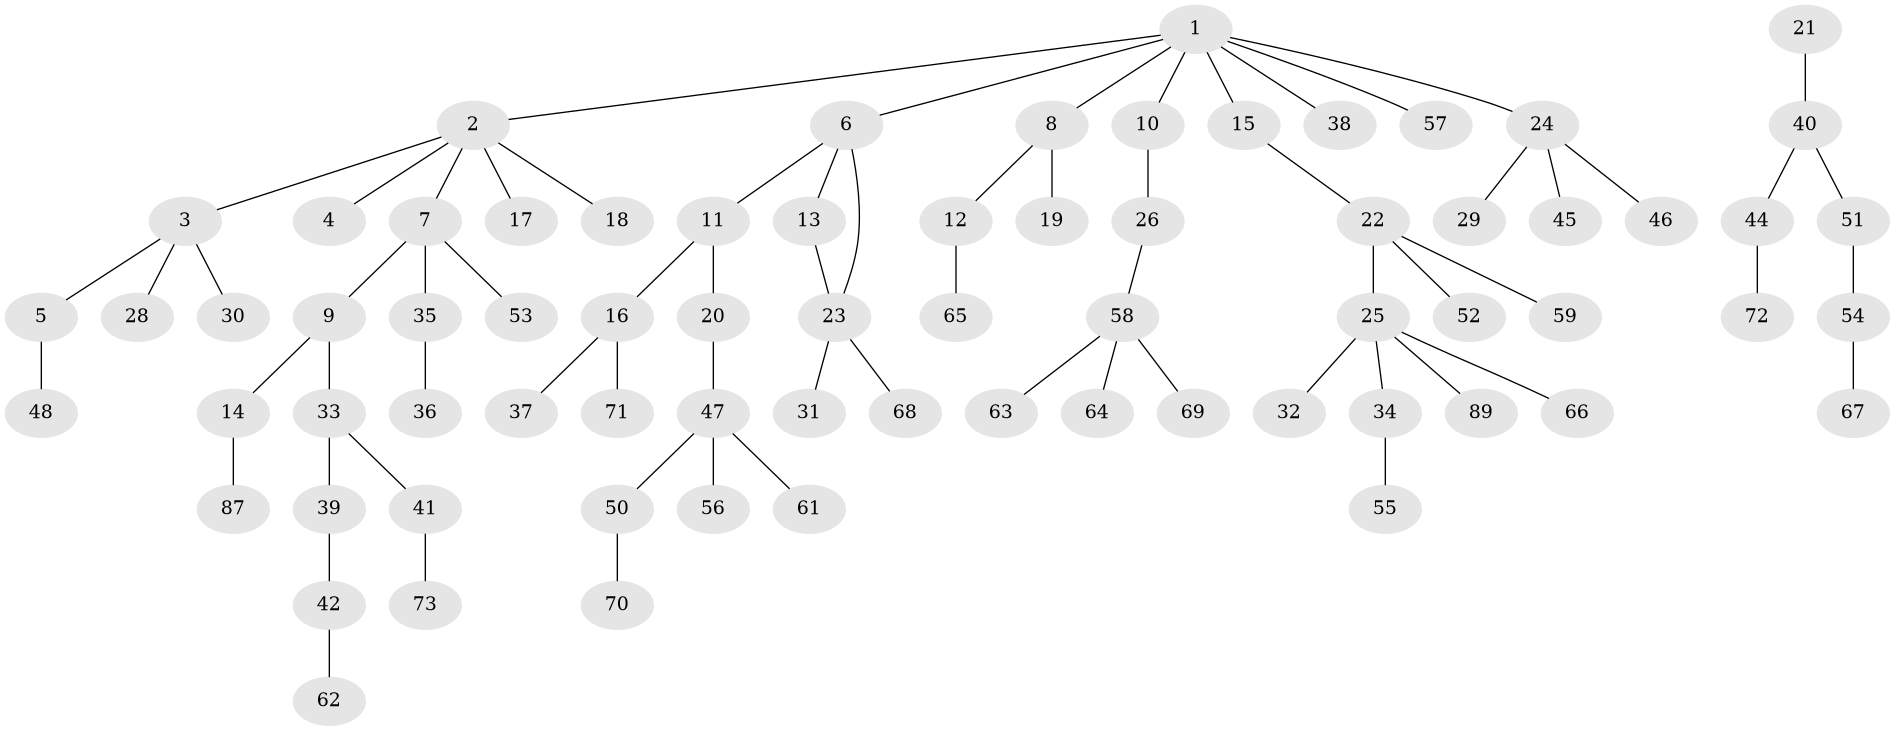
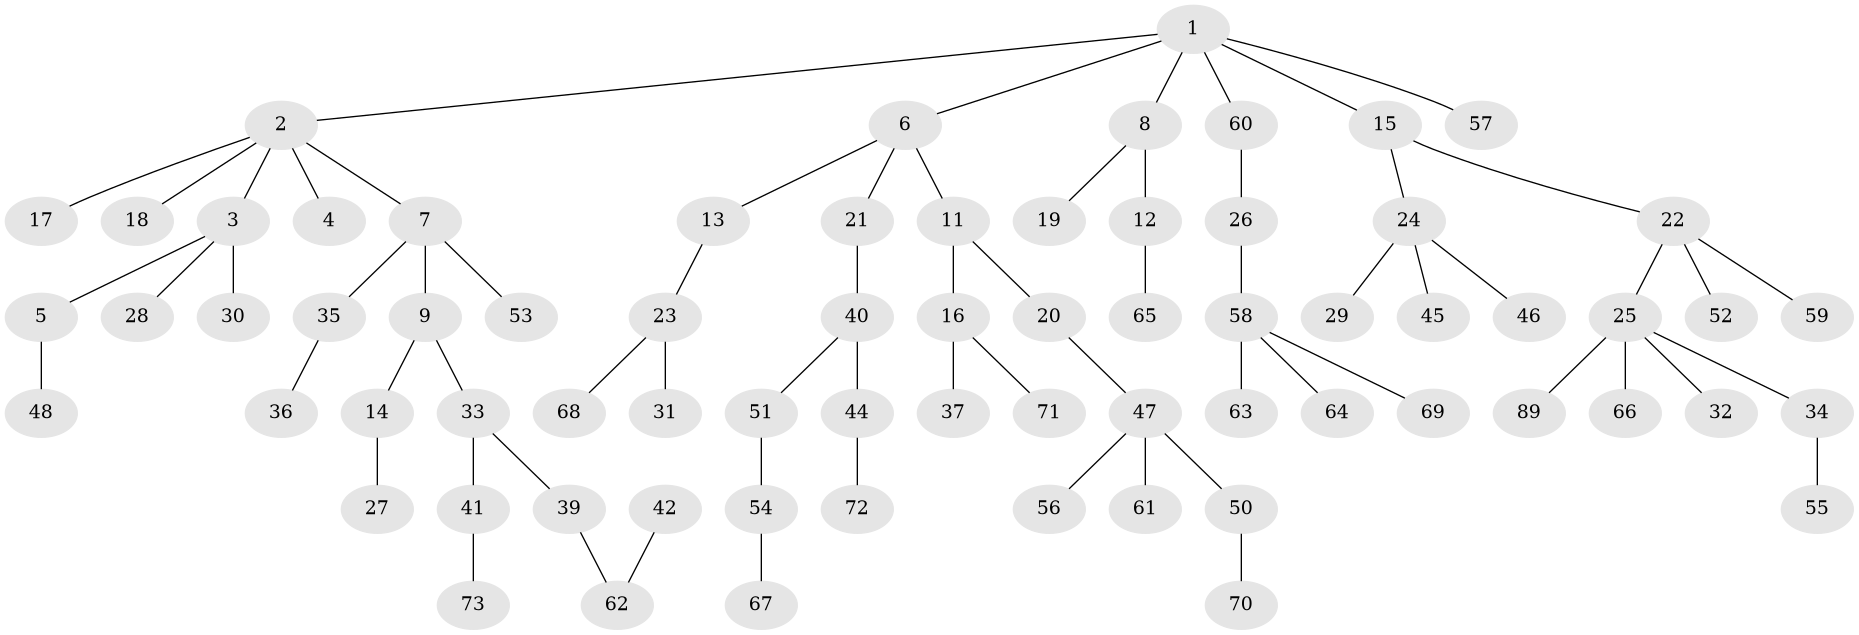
(1372, 70) -> (1397, 173)
(1148, 125) -> (1241, 125)
(1340, 125) -> none
(859, 222) -> (881, 173)
(233, 509) -> (377, 509)
(329, 557) -> (593, 557)
